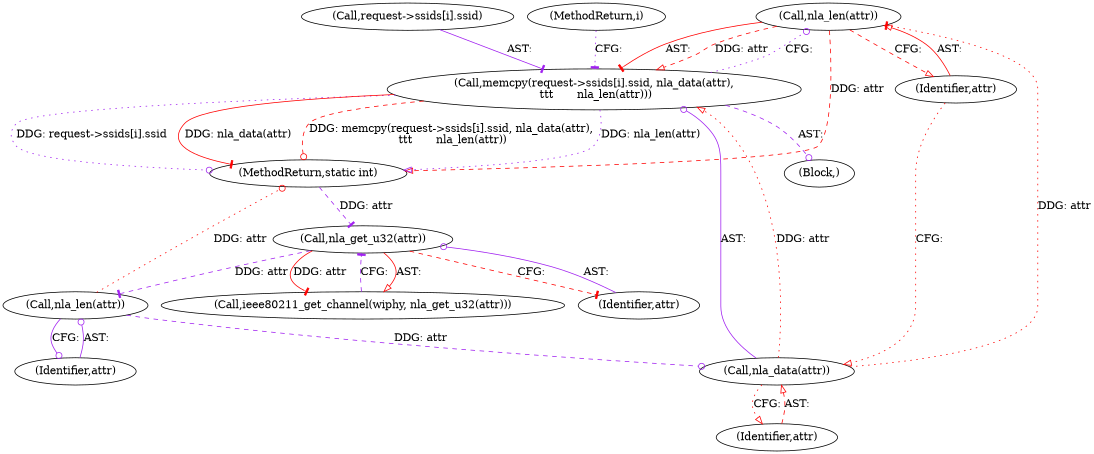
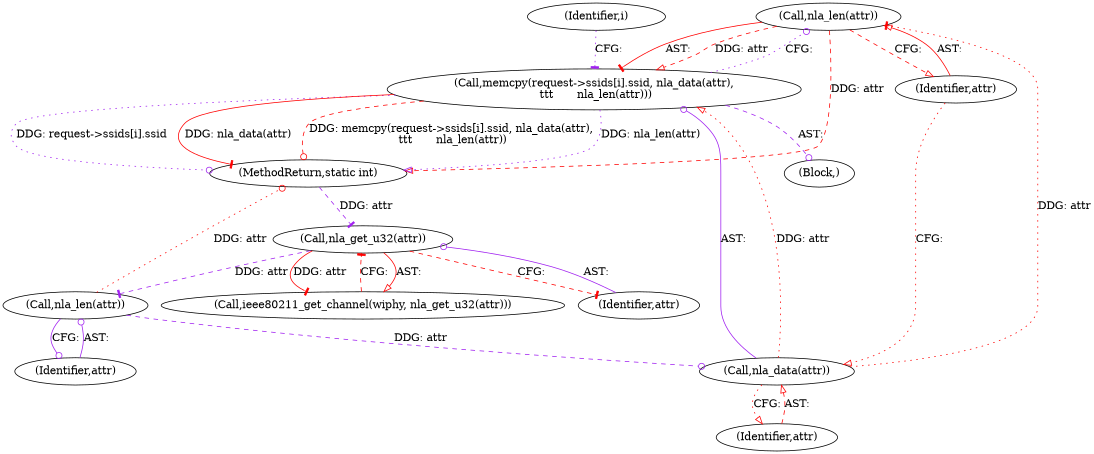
(408, 17) -> none
(596, 17) -> (596, 17)
(361, 274) -> (361, 274)
